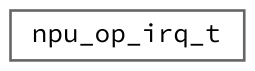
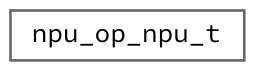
(127, 35) -> (127, 35)
